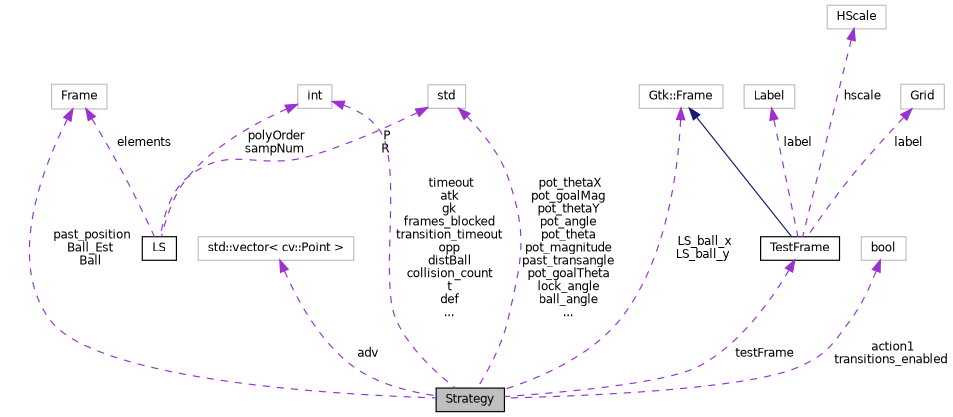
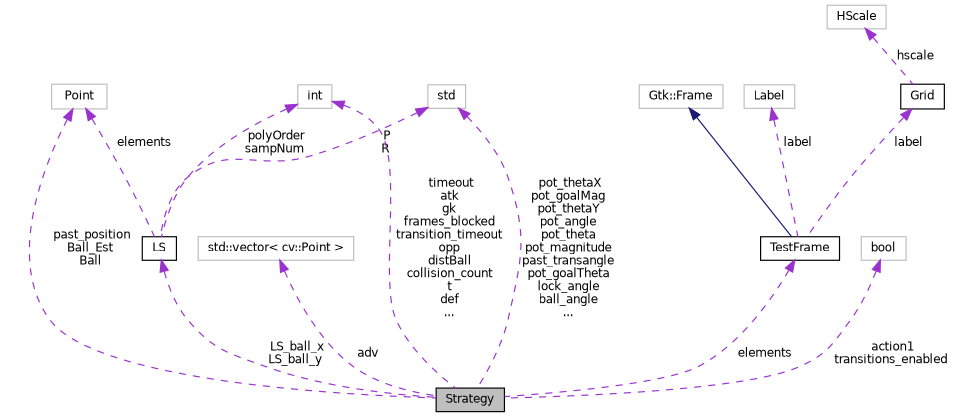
(79, 97) -> (79, 97)
(923, 97) -> (923, 97)
(827, 139) -> (893, 61)
(640, 288) -> (278, 371)
(763, 354) -> (763, 354)
